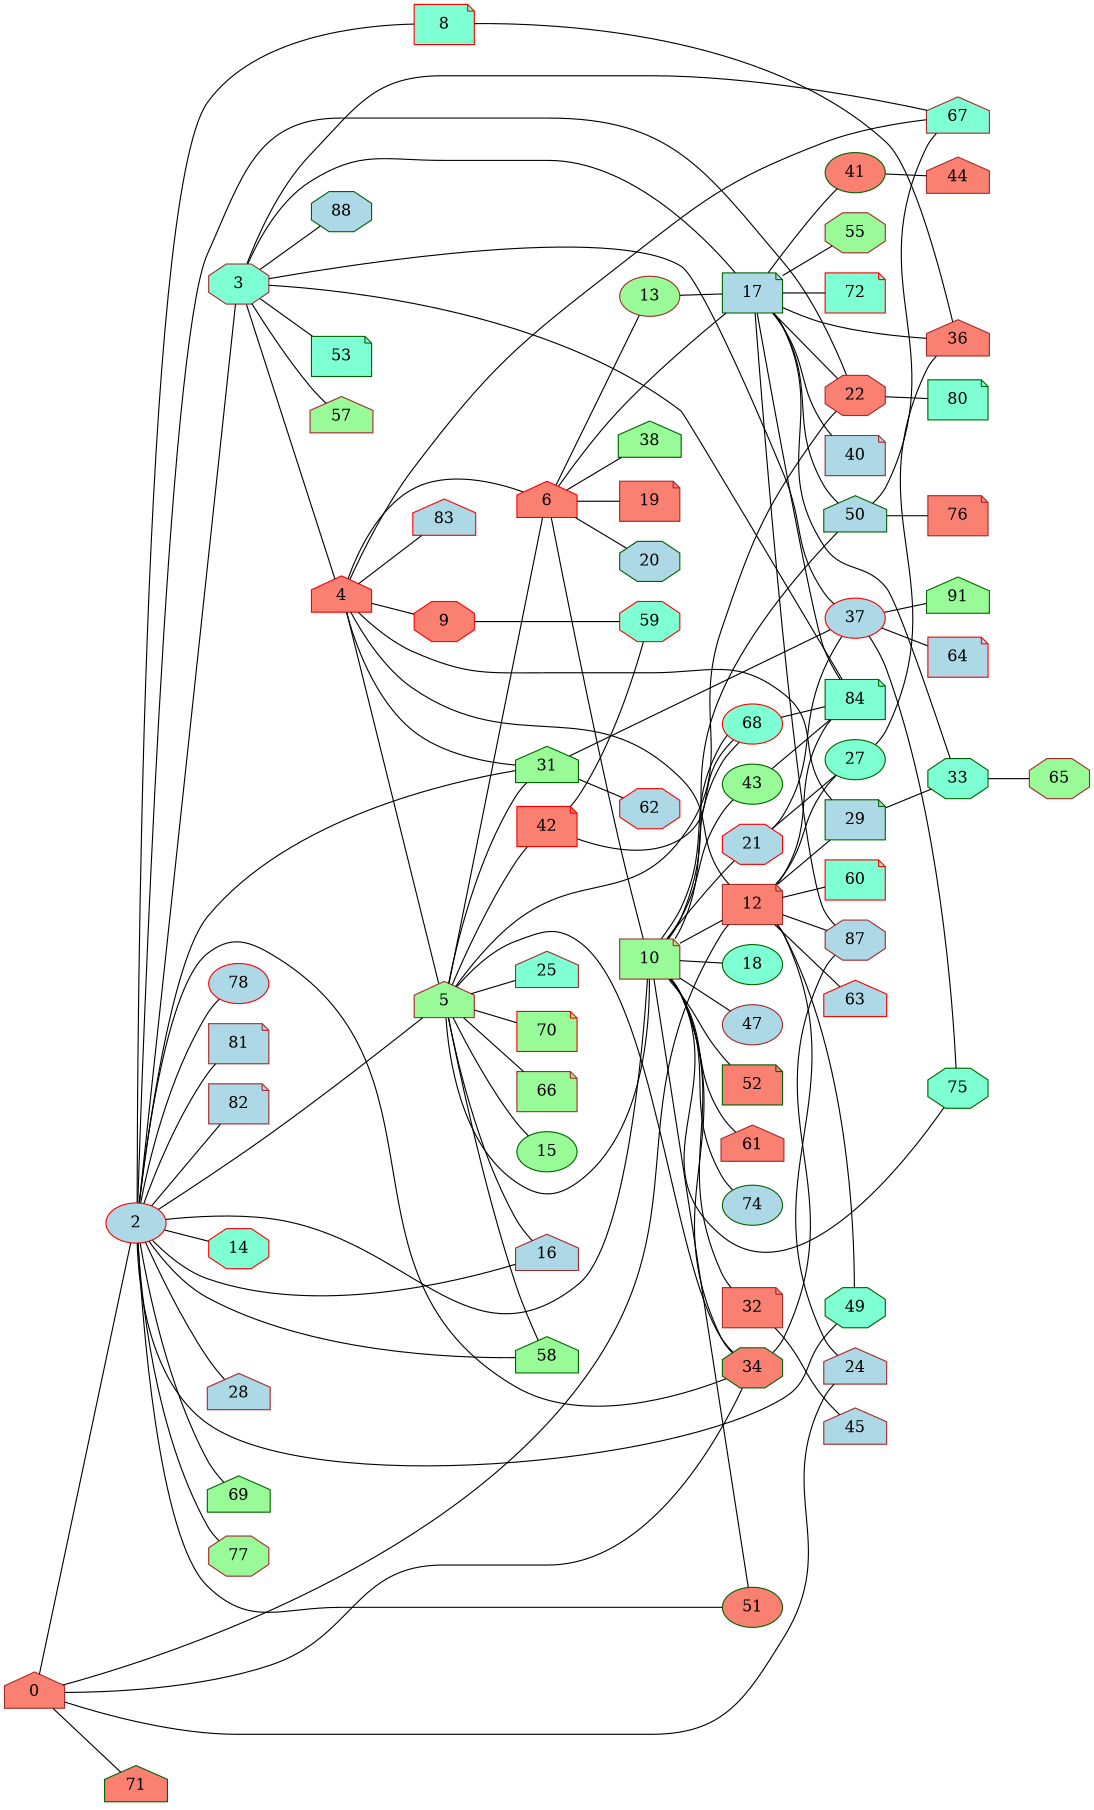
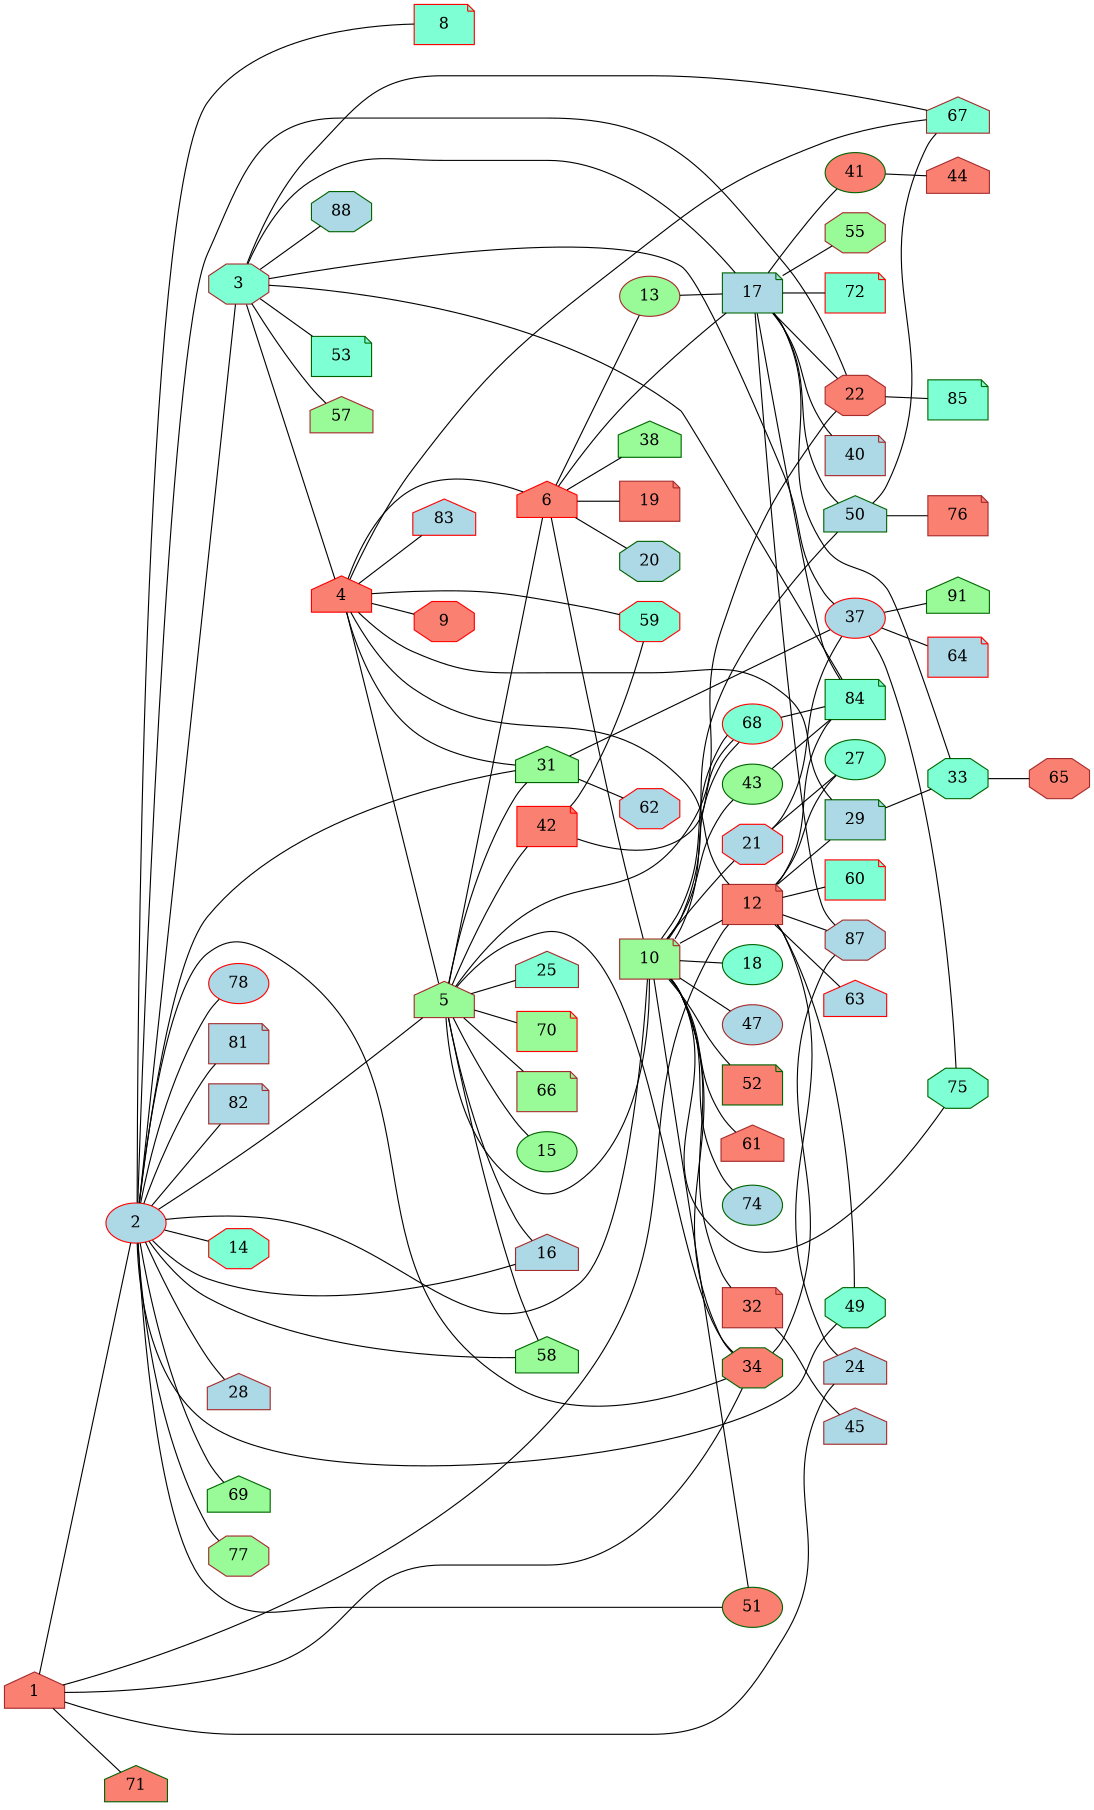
(958, 340) -> none
(958, 400) -> (958, 400)
(547, 622) -> (497, 593)
(1059, 779) -> (1059, 779)
(35, 1692) -> (35, 1692)
